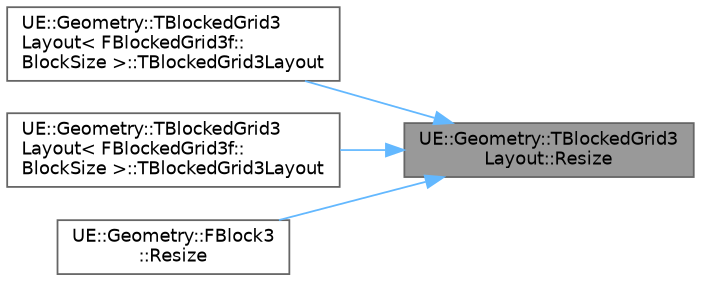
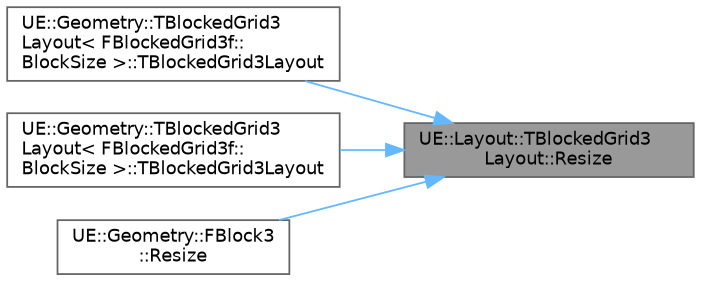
(549, 150) -> (549, 150)
